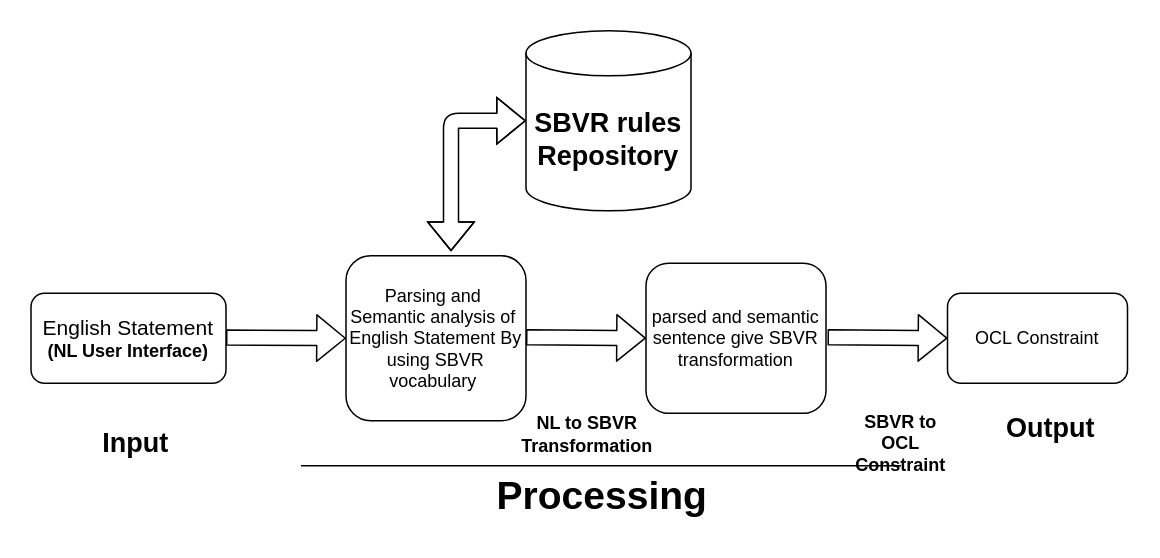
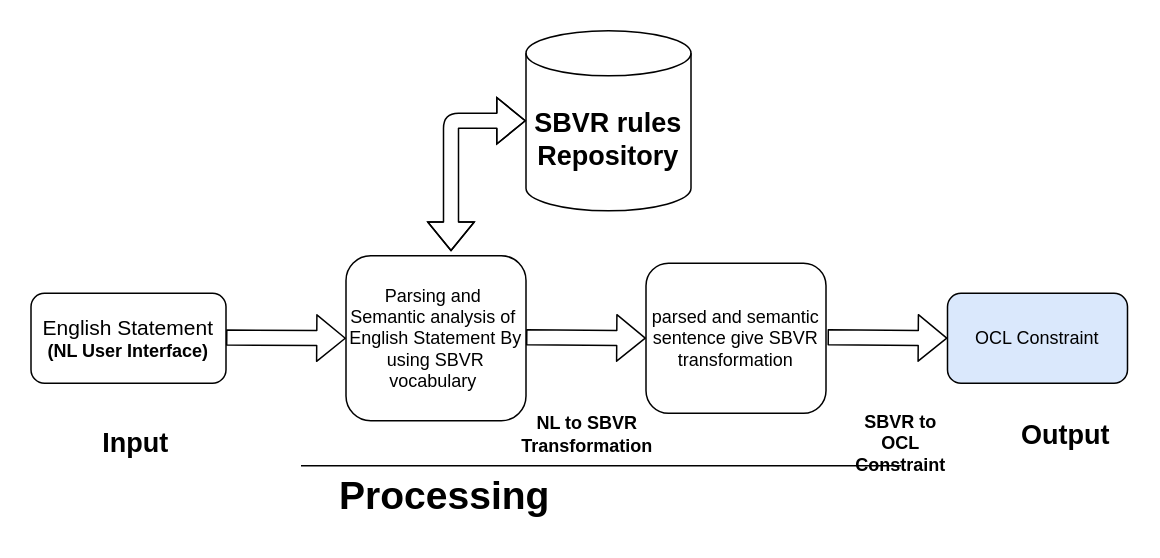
(1037, 338) -> (1037, 338)
(1051, 428) -> (1066, 435)
(602, 496) -> (445, 496)
